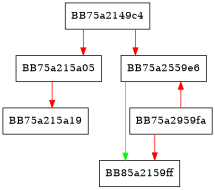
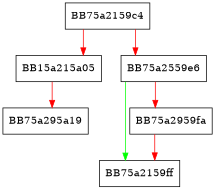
(108, 16) -> (108, 16)
(59, 69) -> (59, 69)
(181, 99) -> (155, 91)
(46, 121) -> (46, 121)
(140, 174) -> (140, 174)
